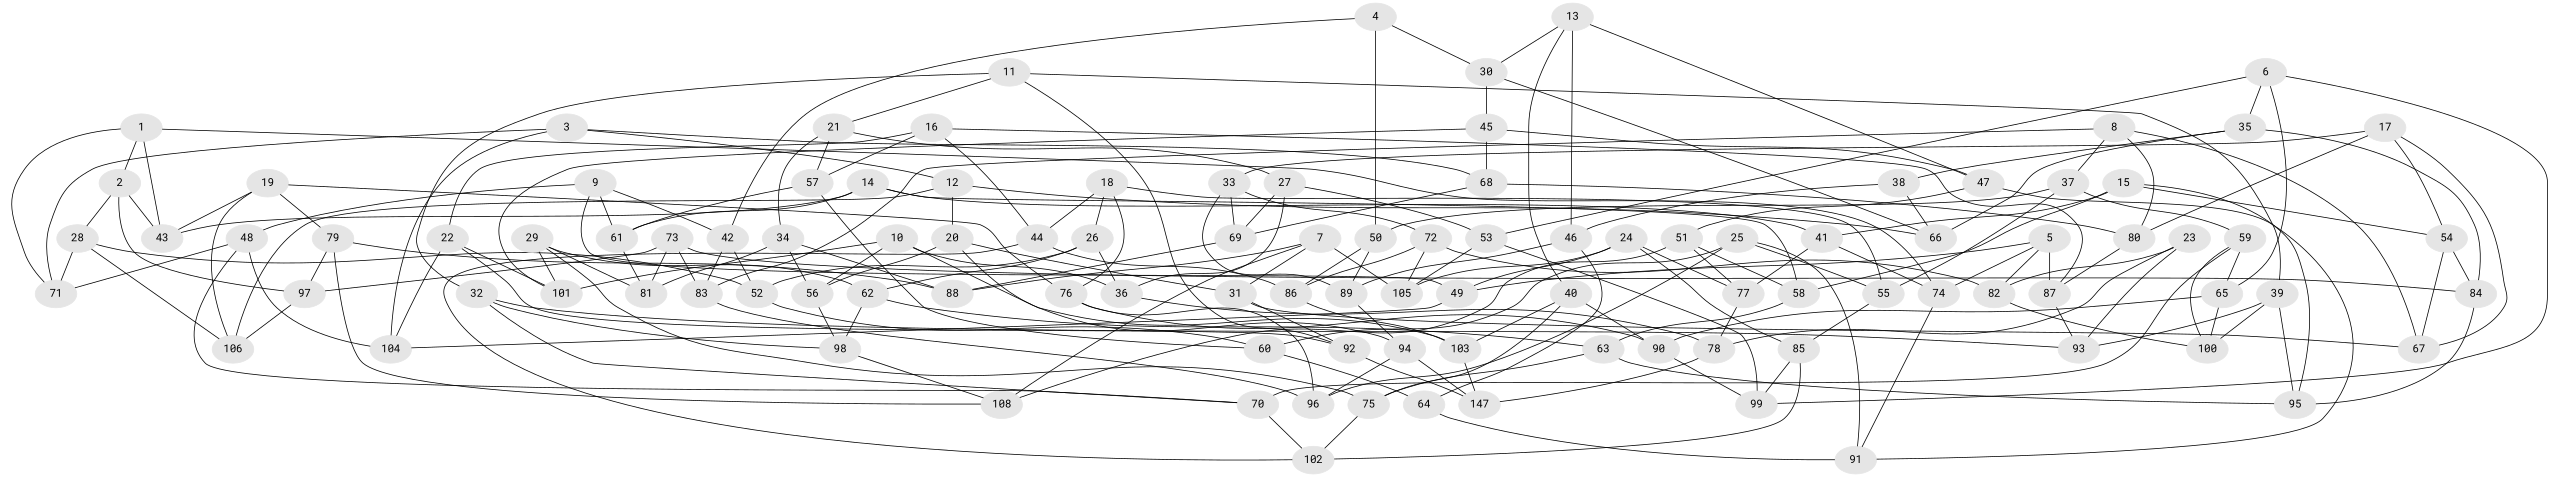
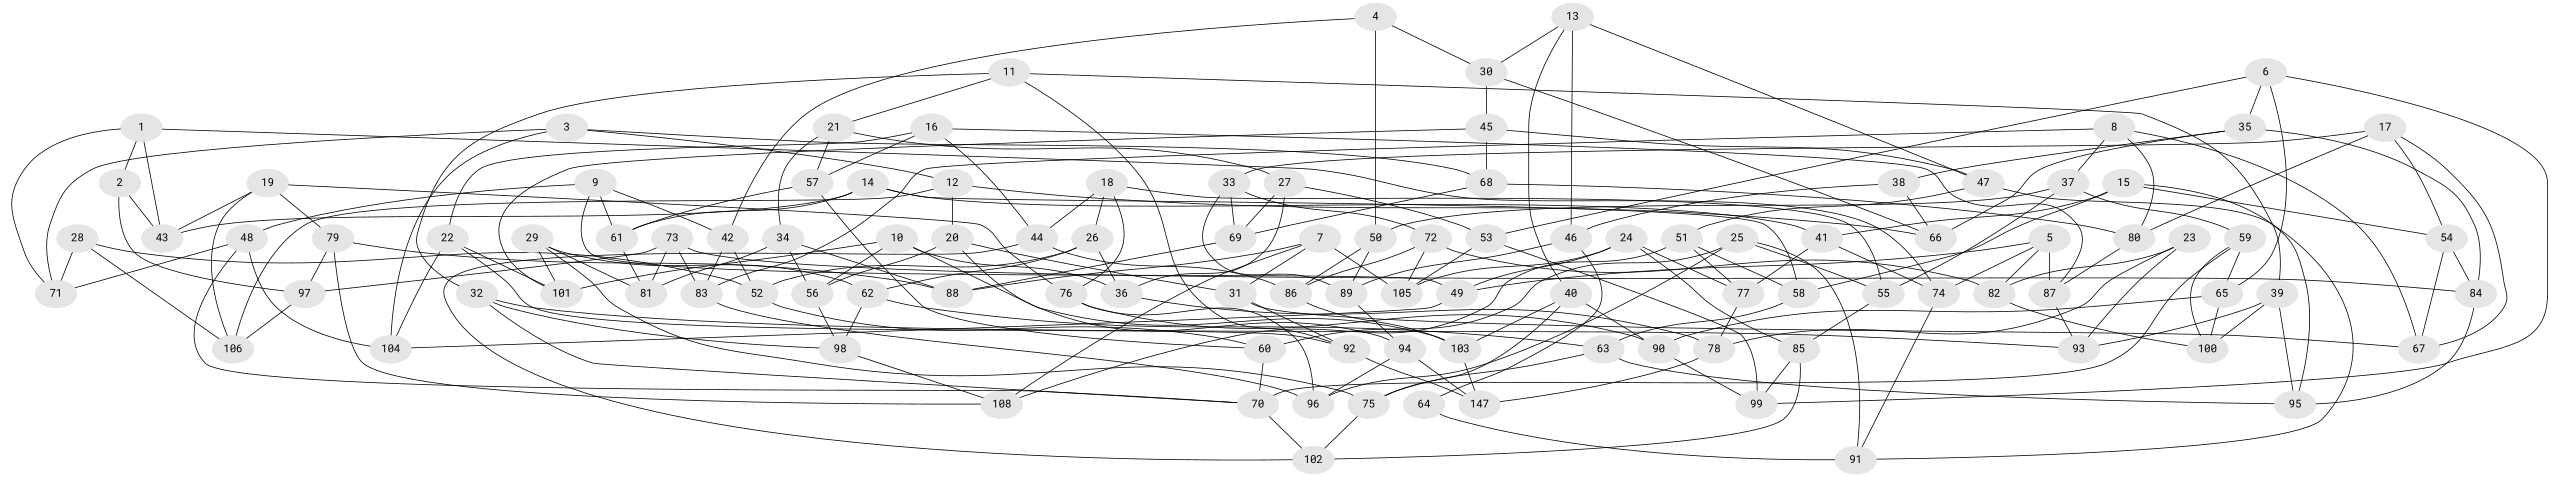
(99, 211) -> none
(1347, 373) -> (1261, 380)
